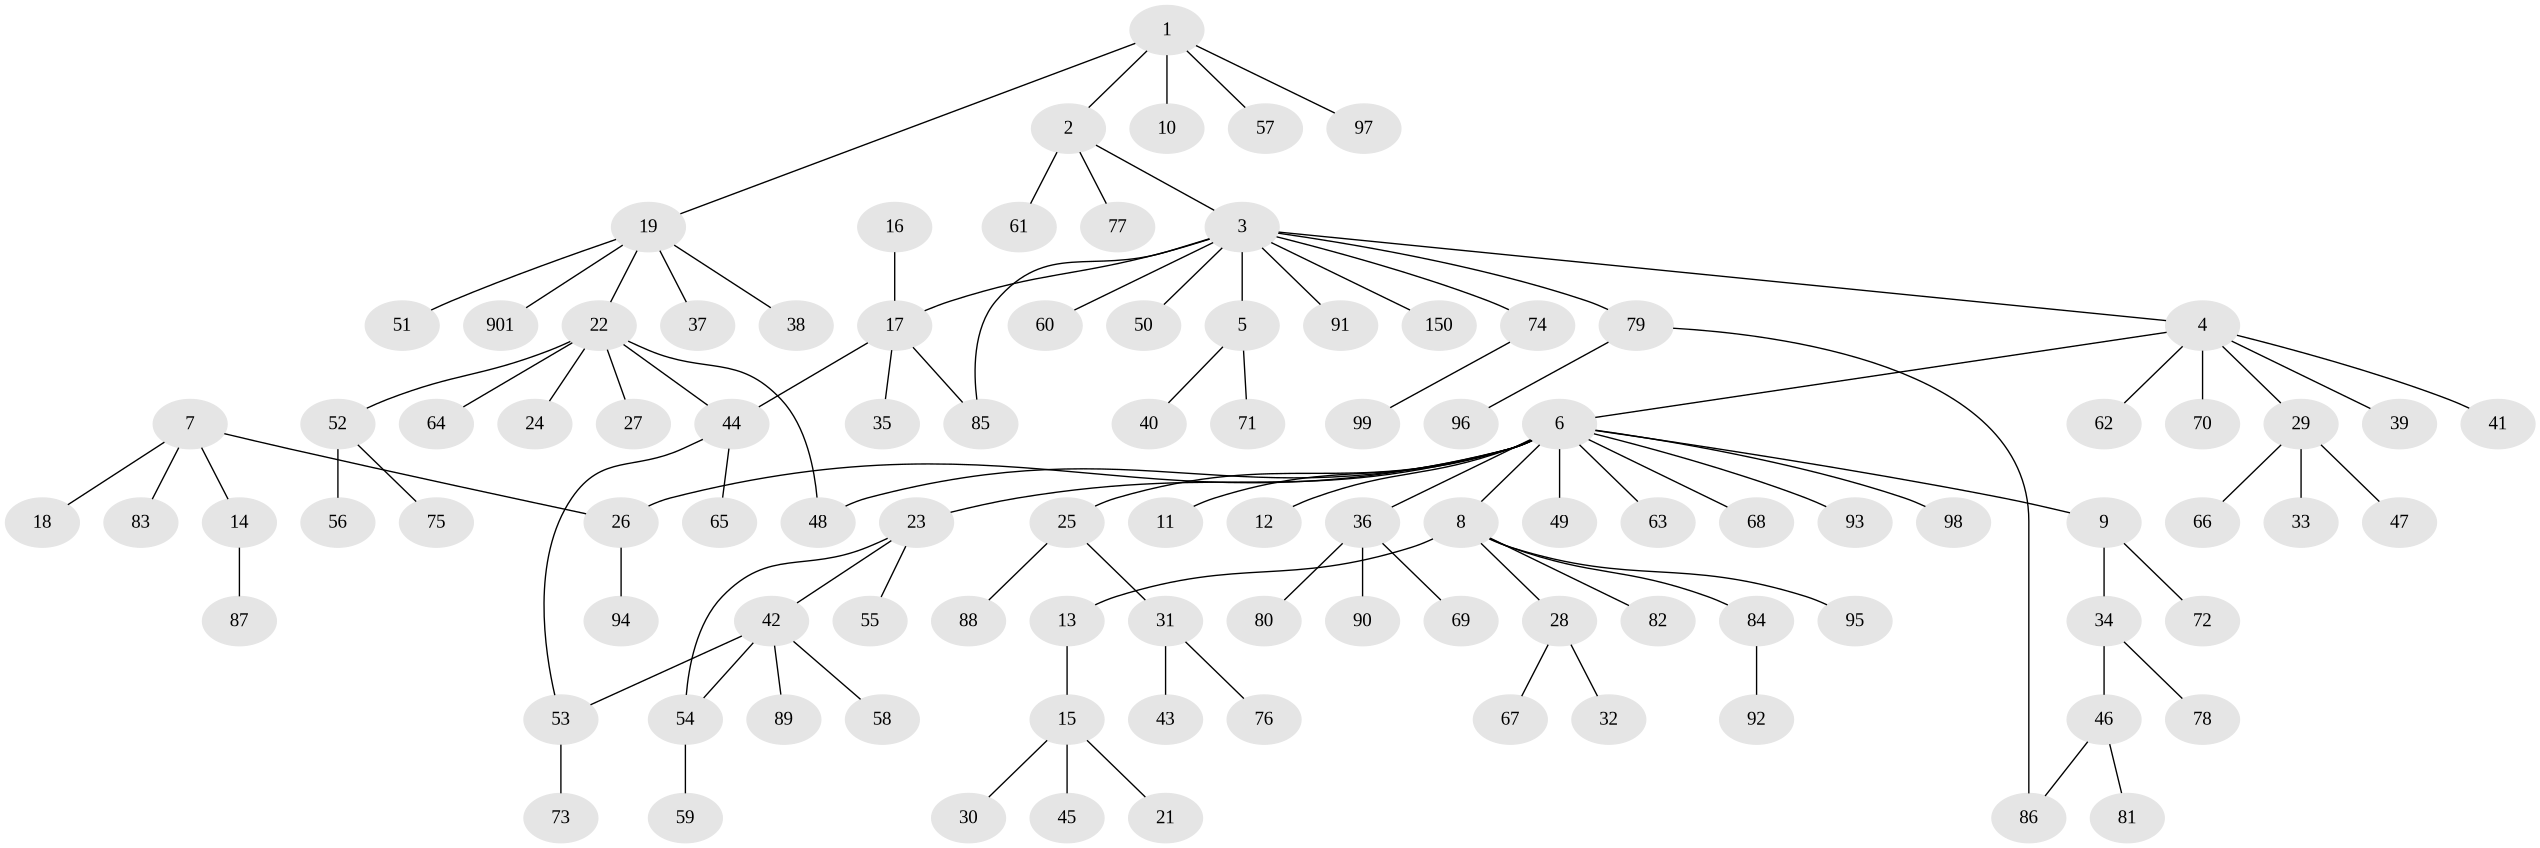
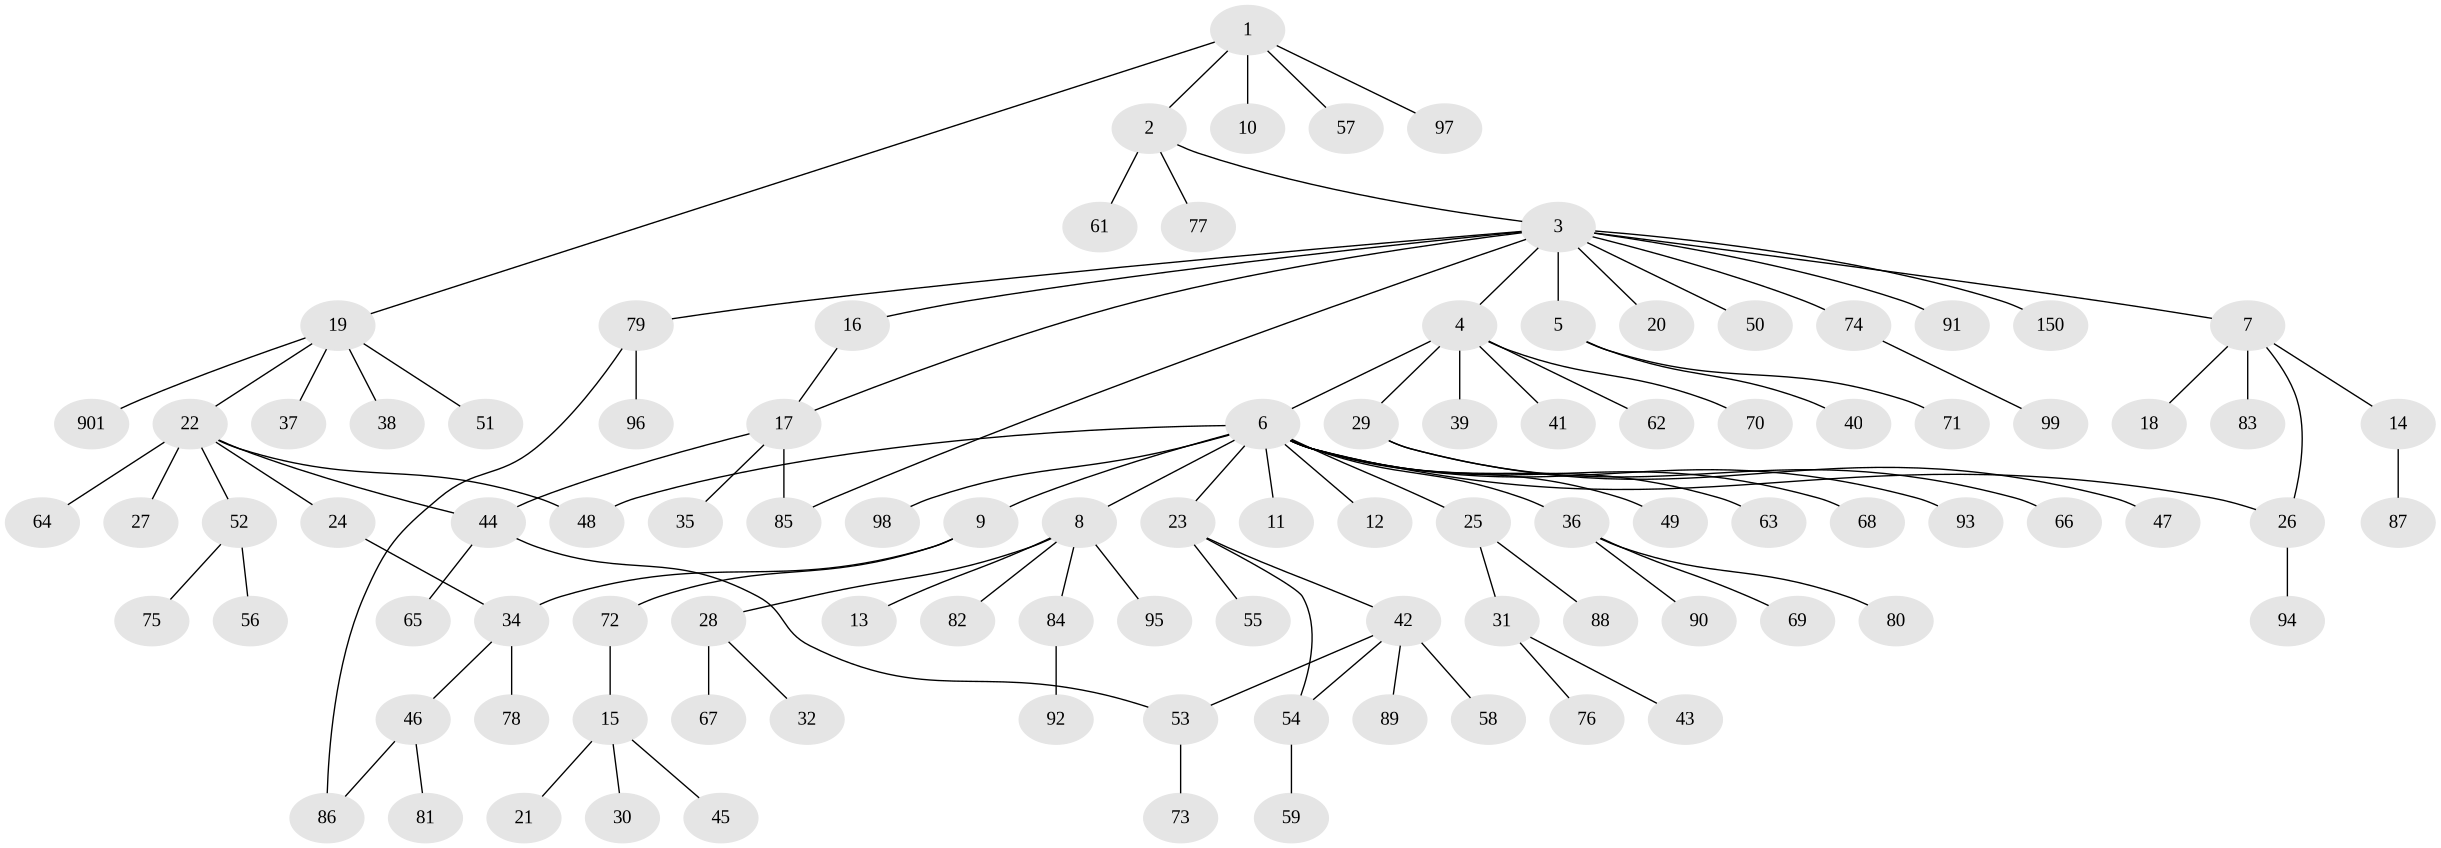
none -> (1187, 270)
none -> (1965, 282)
(1045, 326) -> (1657, 326)
(2301, 523) -> none
none -> (425, 572)
(1067, 670) -> (610, 670)
